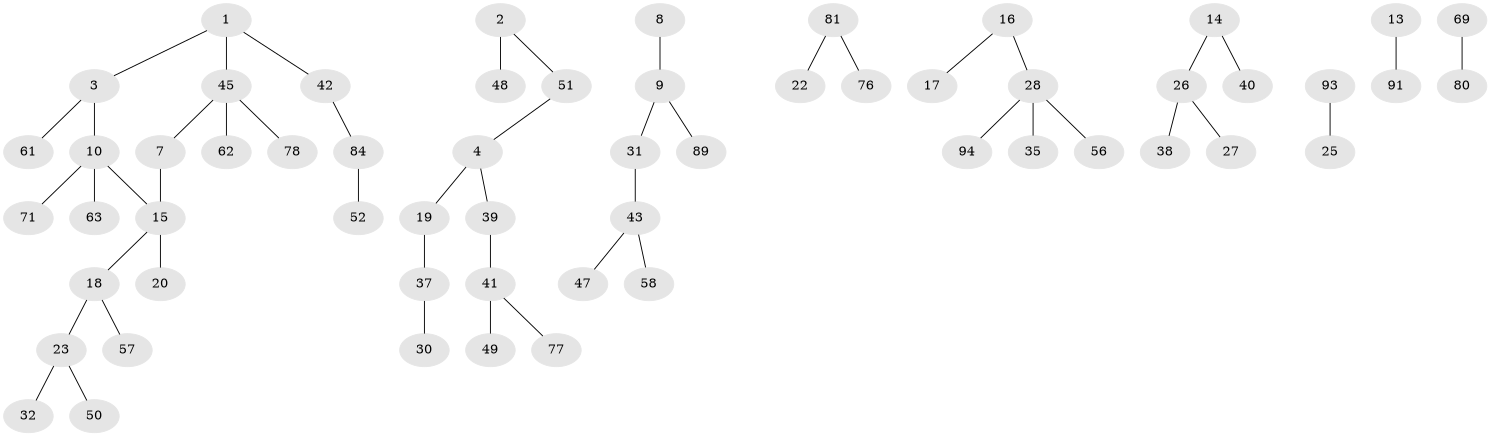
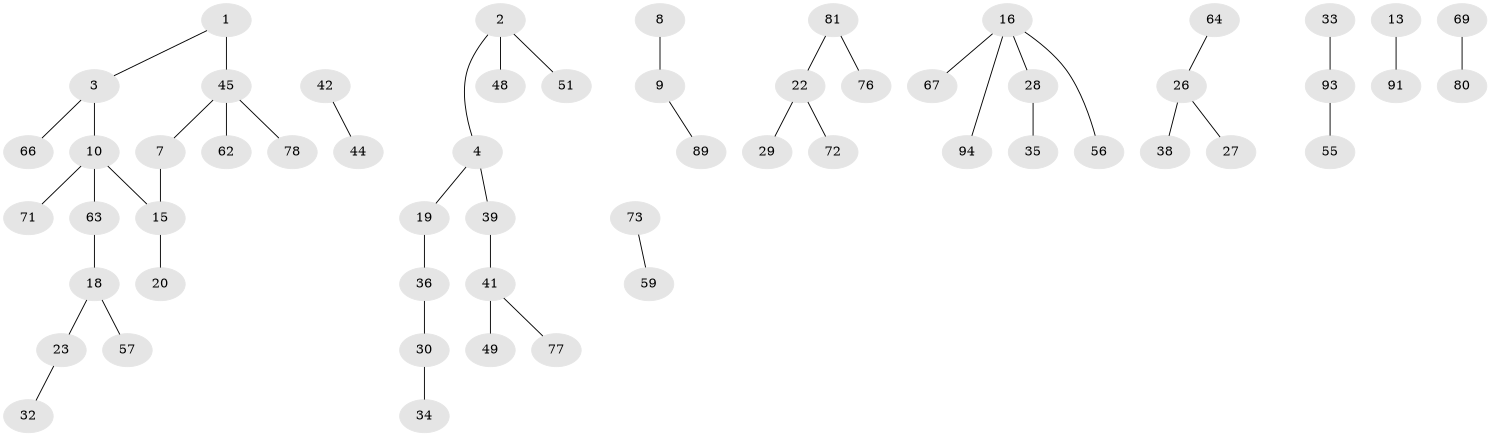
(1215, 20) -> (1215, 20)
none -> (1330, 20)
(276, 53) -> none
(932, 86) -> (932, 86)
(1248, 86) -> none
(522, 119) -> (465, 83)
(1000, 119) -> (987, 86)
(1066, 119) -> (1071, 76)
(28, 152) -> (28, 152)
(358, 152) -> (358, 152)
(635, 152) -> none
none -> (767, 152)
none -> (833, 152)
(1330, 152) -> (1330, 152)
(358, 218) -> none
(635, 218) -> (635, 218)
(128, 251) -> (94, 251)
(424, 284) -> (424, 284)
(583, 284) -> none
(649, 284) -> (649, 284)
(94, 416) -> none
none -> (424, 416)
